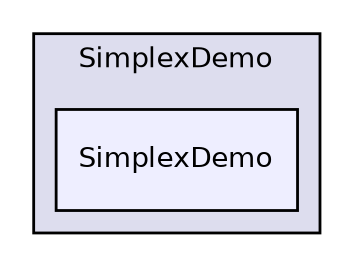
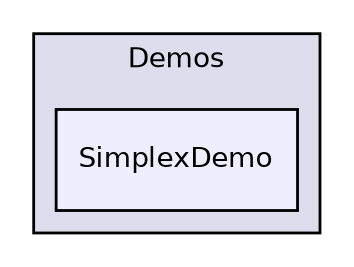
(177, 60) -> (177, 60)
